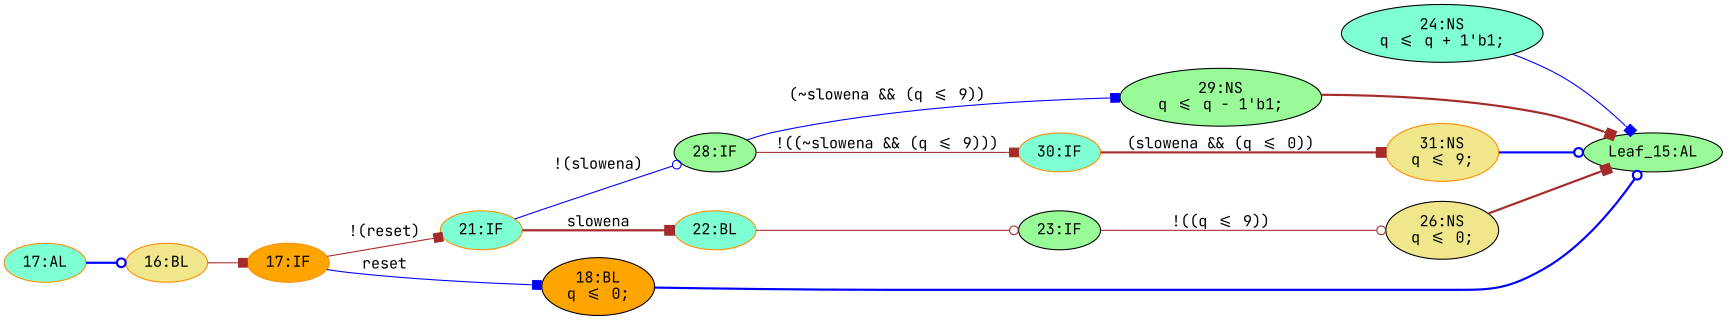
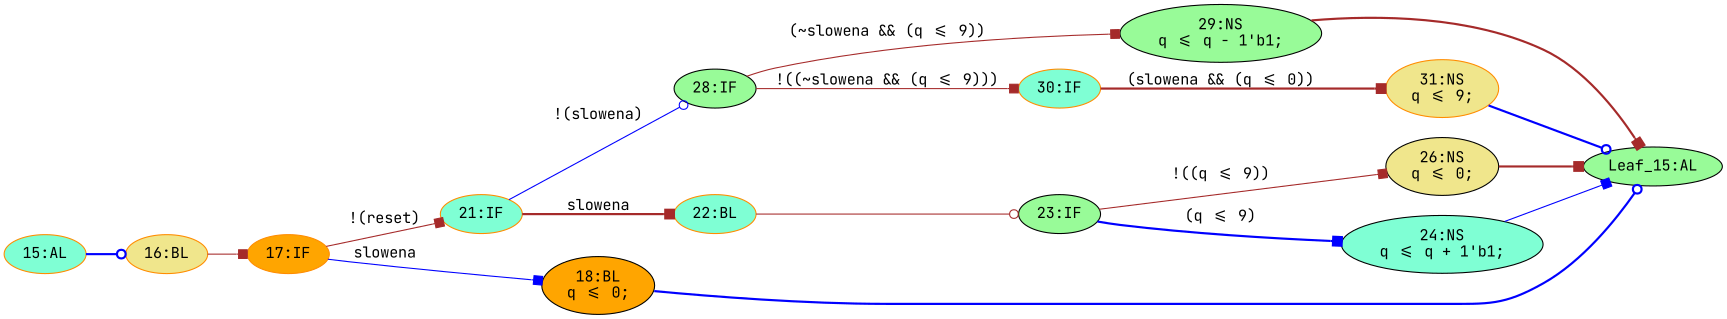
(926, 109) -> (926, 46)
(1239, 230) -> (1238, 192)
none -> (1214, 234)
(45, 263) -> (45, 254)
(385, 264) -> (385, 254)
